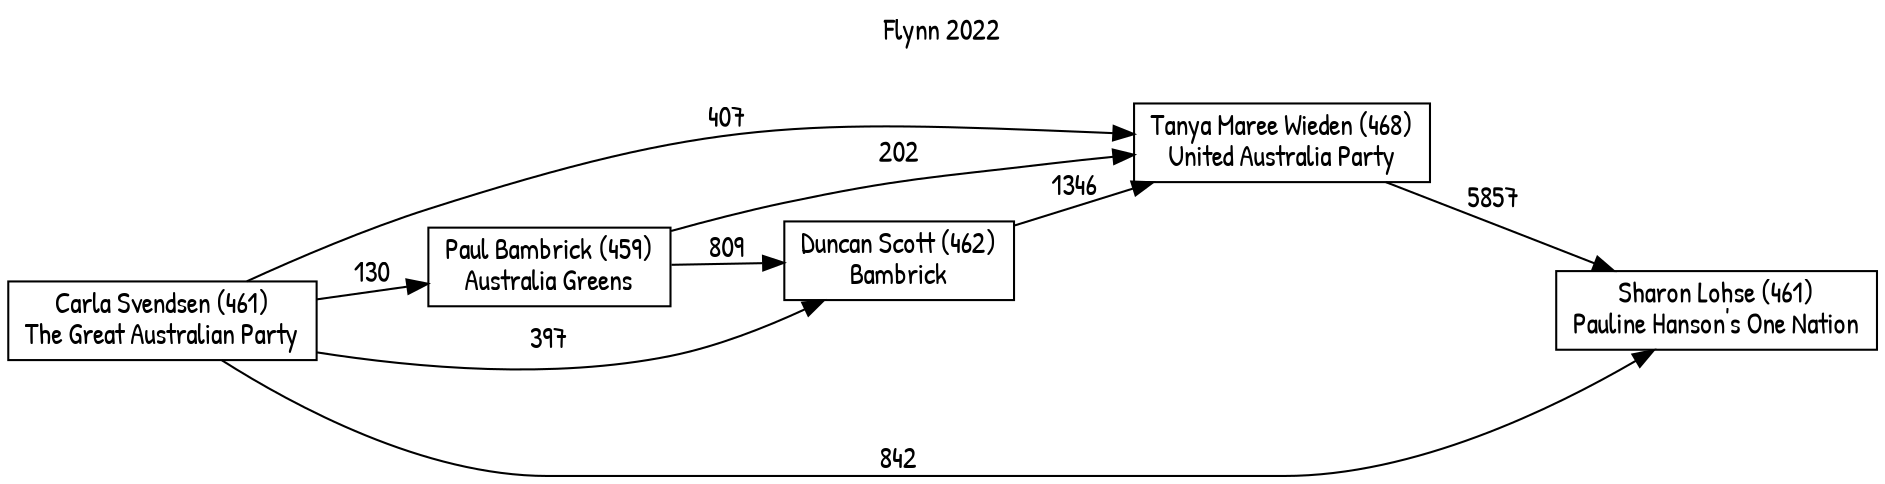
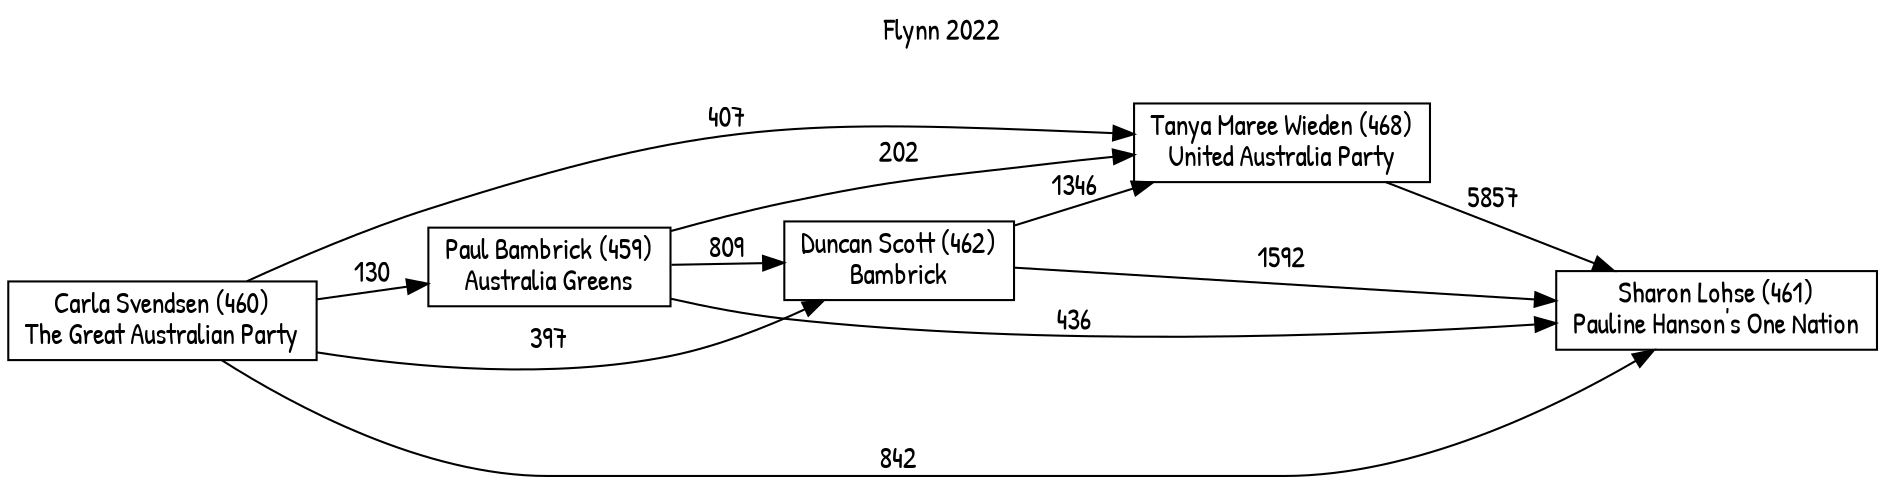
none -> (1274, 284)
(162, 321) -> (162, 321)
none -> (1102, 336)
